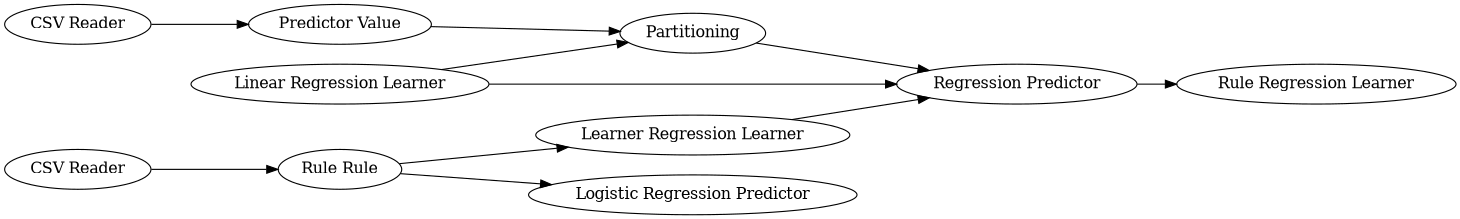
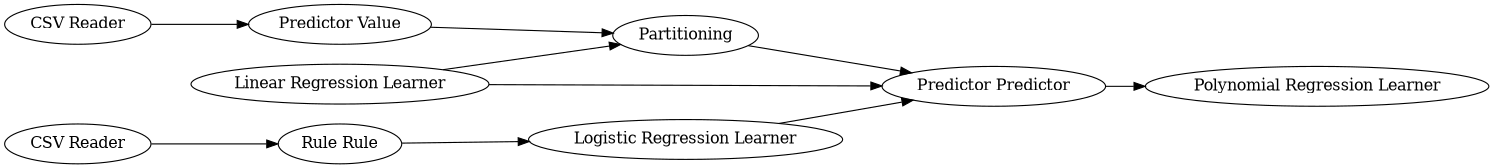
(1017, 84) -> (994, 86)
(1316, 84) -> (1317, 86)
(693, 135) -> (686, 139)
(693, 195) -> none
